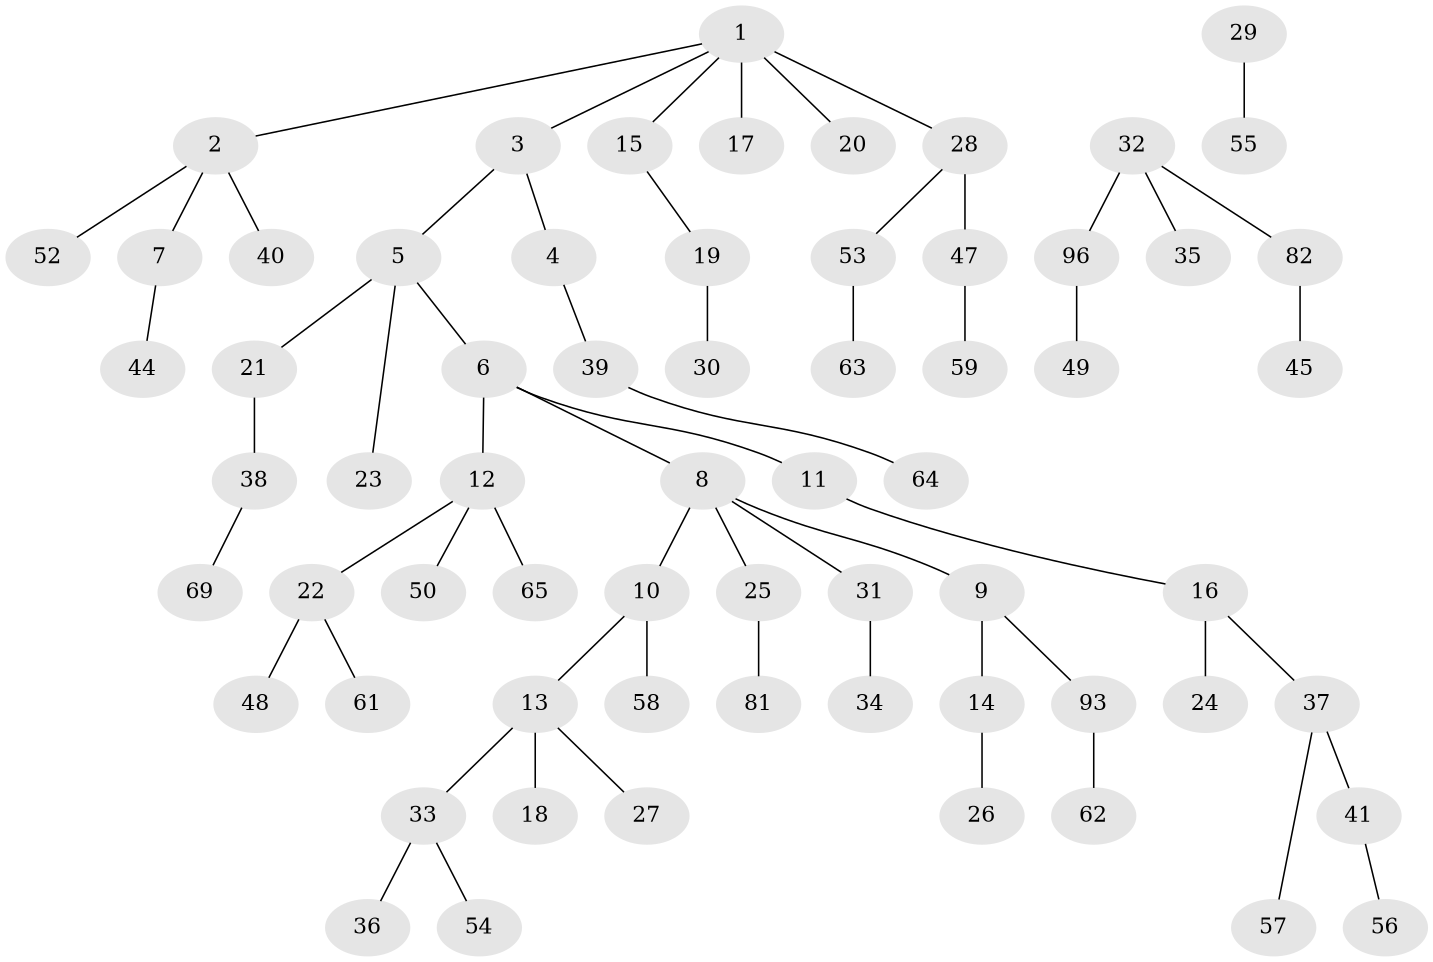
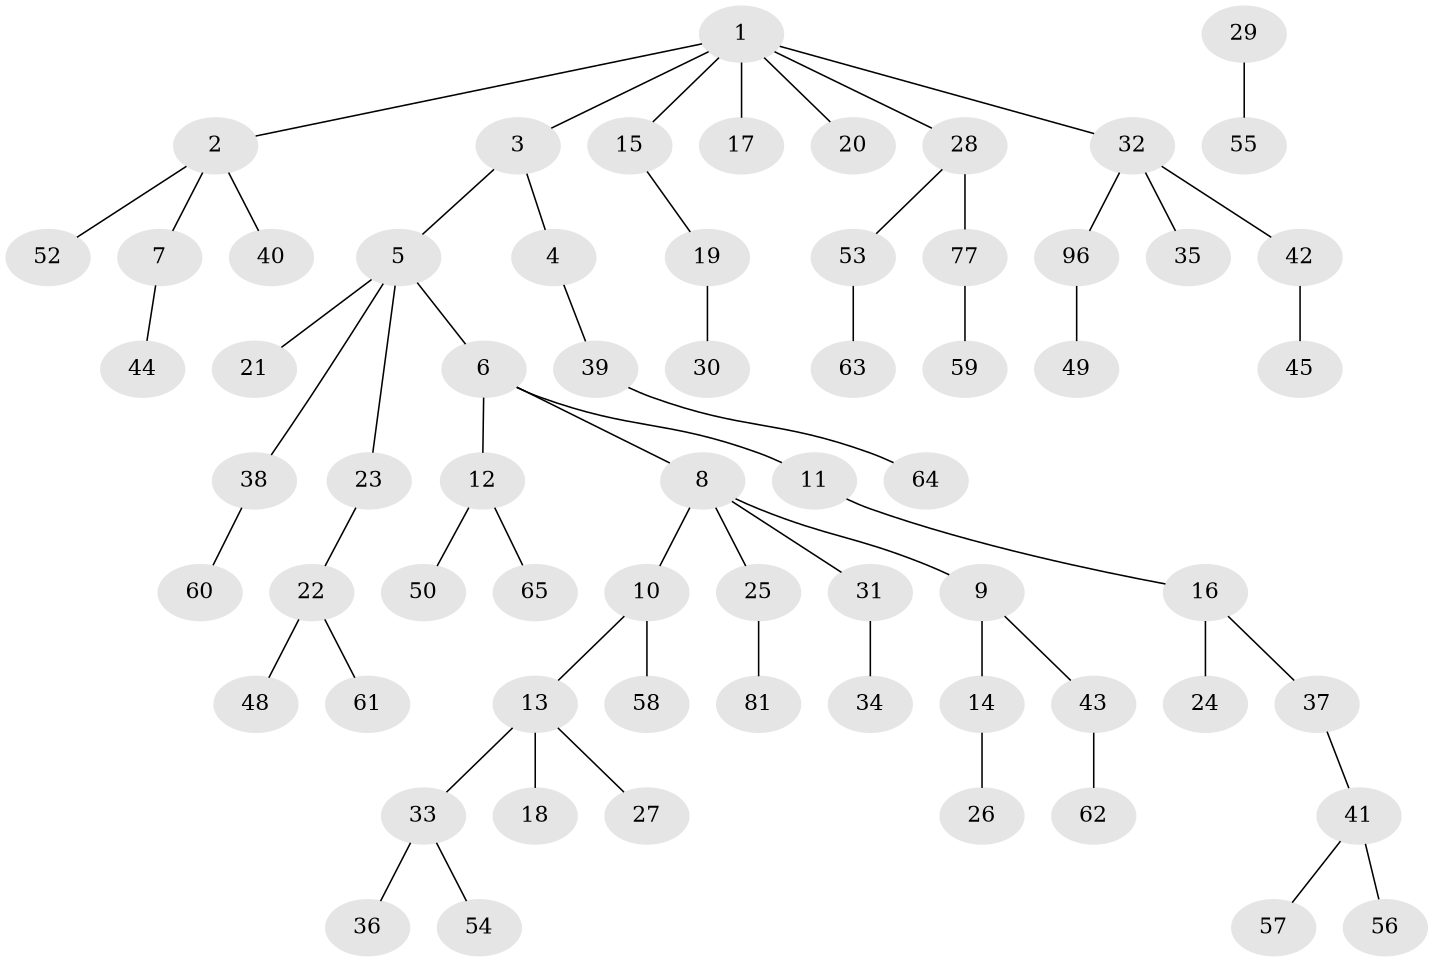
none -> (937, 90)
(965, 258) -> (965, 258)
(1300, 258) -> (1300, 258)
(254, 425) -> (328, 370)
(397, 537) -> (340, 537)
(200, 593) -> (200, 593)
(1094, 704) -> (1094, 704)
(1295, 816) -> (1316, 872)
